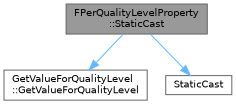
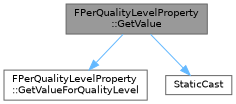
(137, 19) -> (137, 19)
(76, 85) -> (76, 85)
